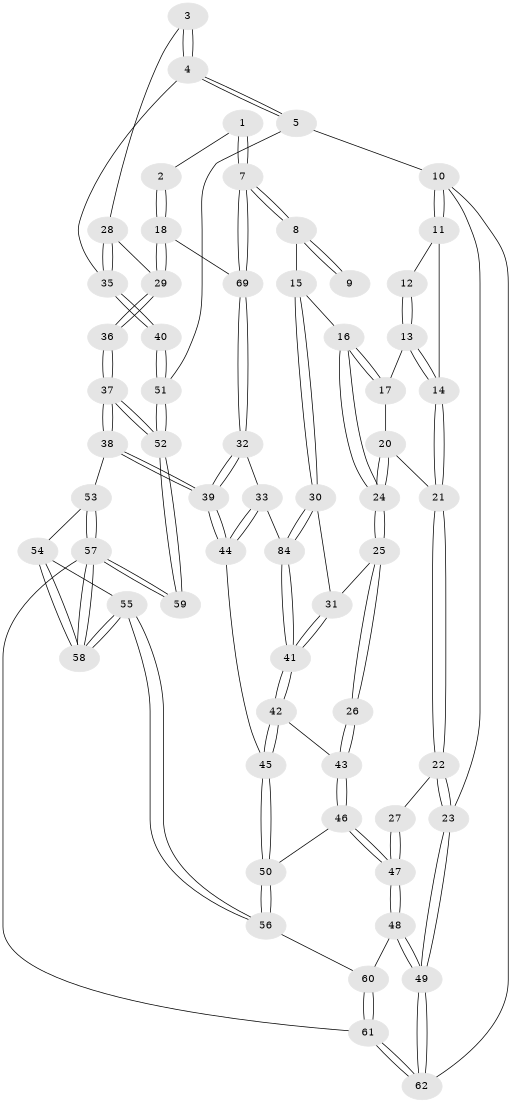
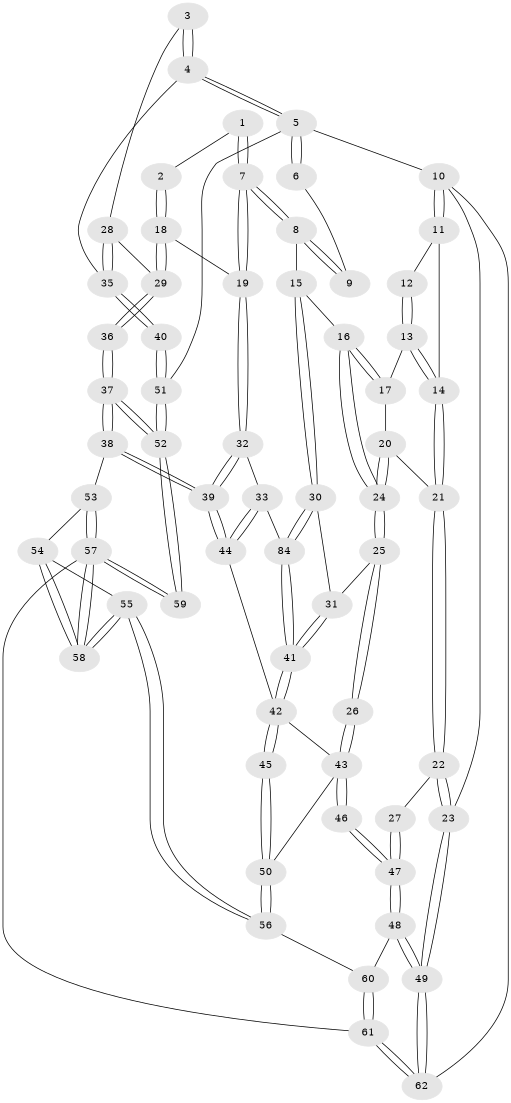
none -> (296, 177)
(243, 284) -> (243, 284)
(236, 660) -> (251, 632)
(304, 846) -> (304, 819)
